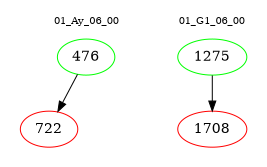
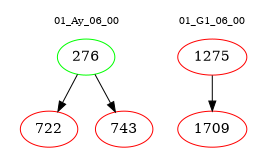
(86, 57) -> (86, 57)
(212, 57) -> (212, 57)
none -> (124, 129)
(212, 129) -> (212, 129)
